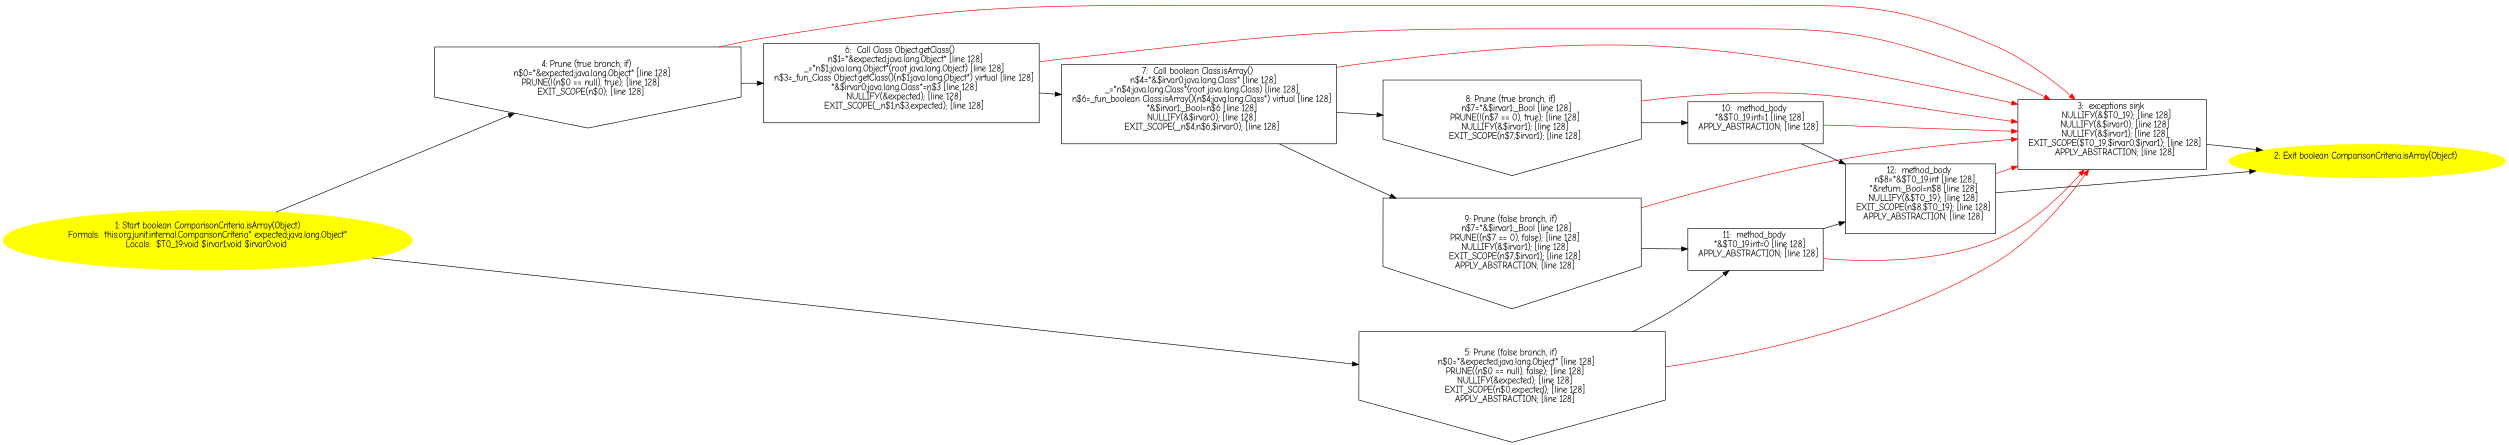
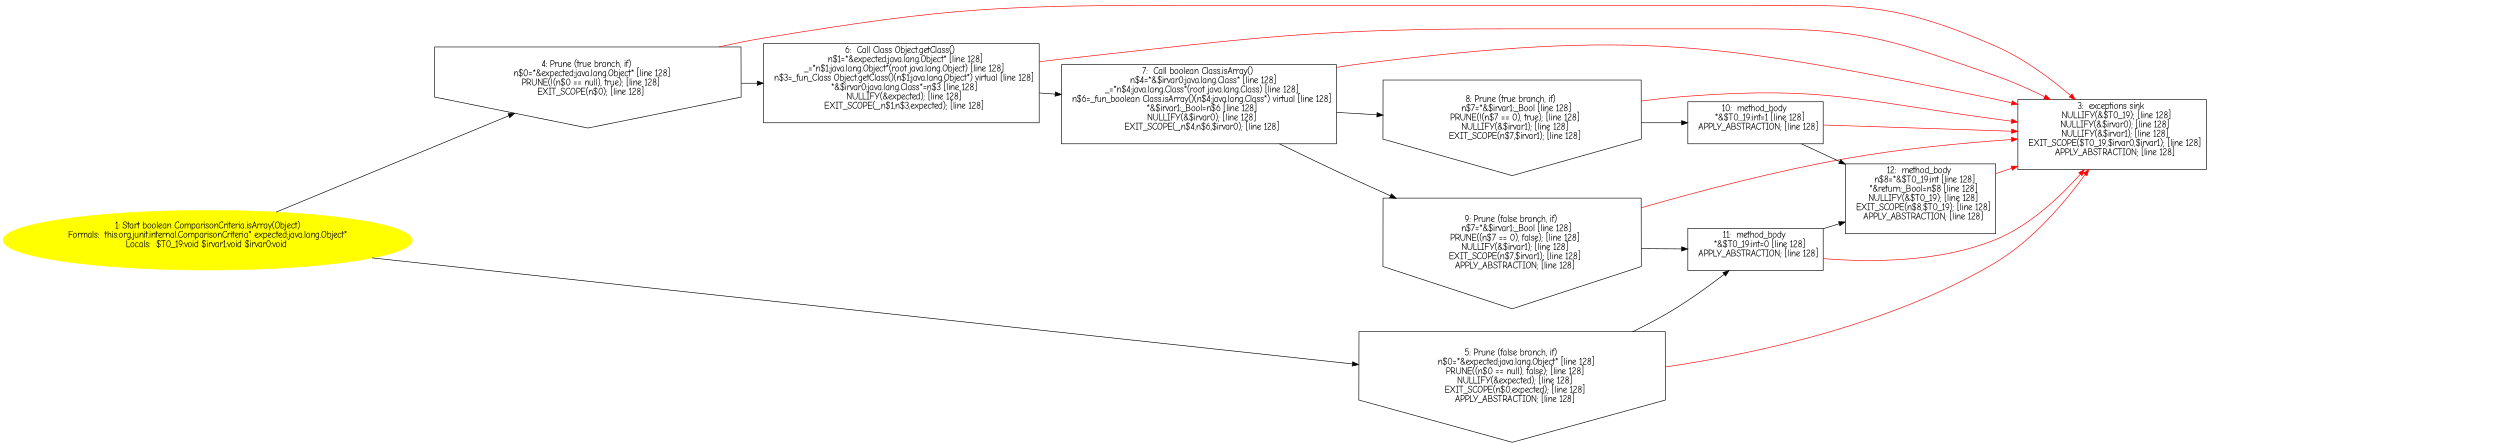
(2367, 161) -> none
